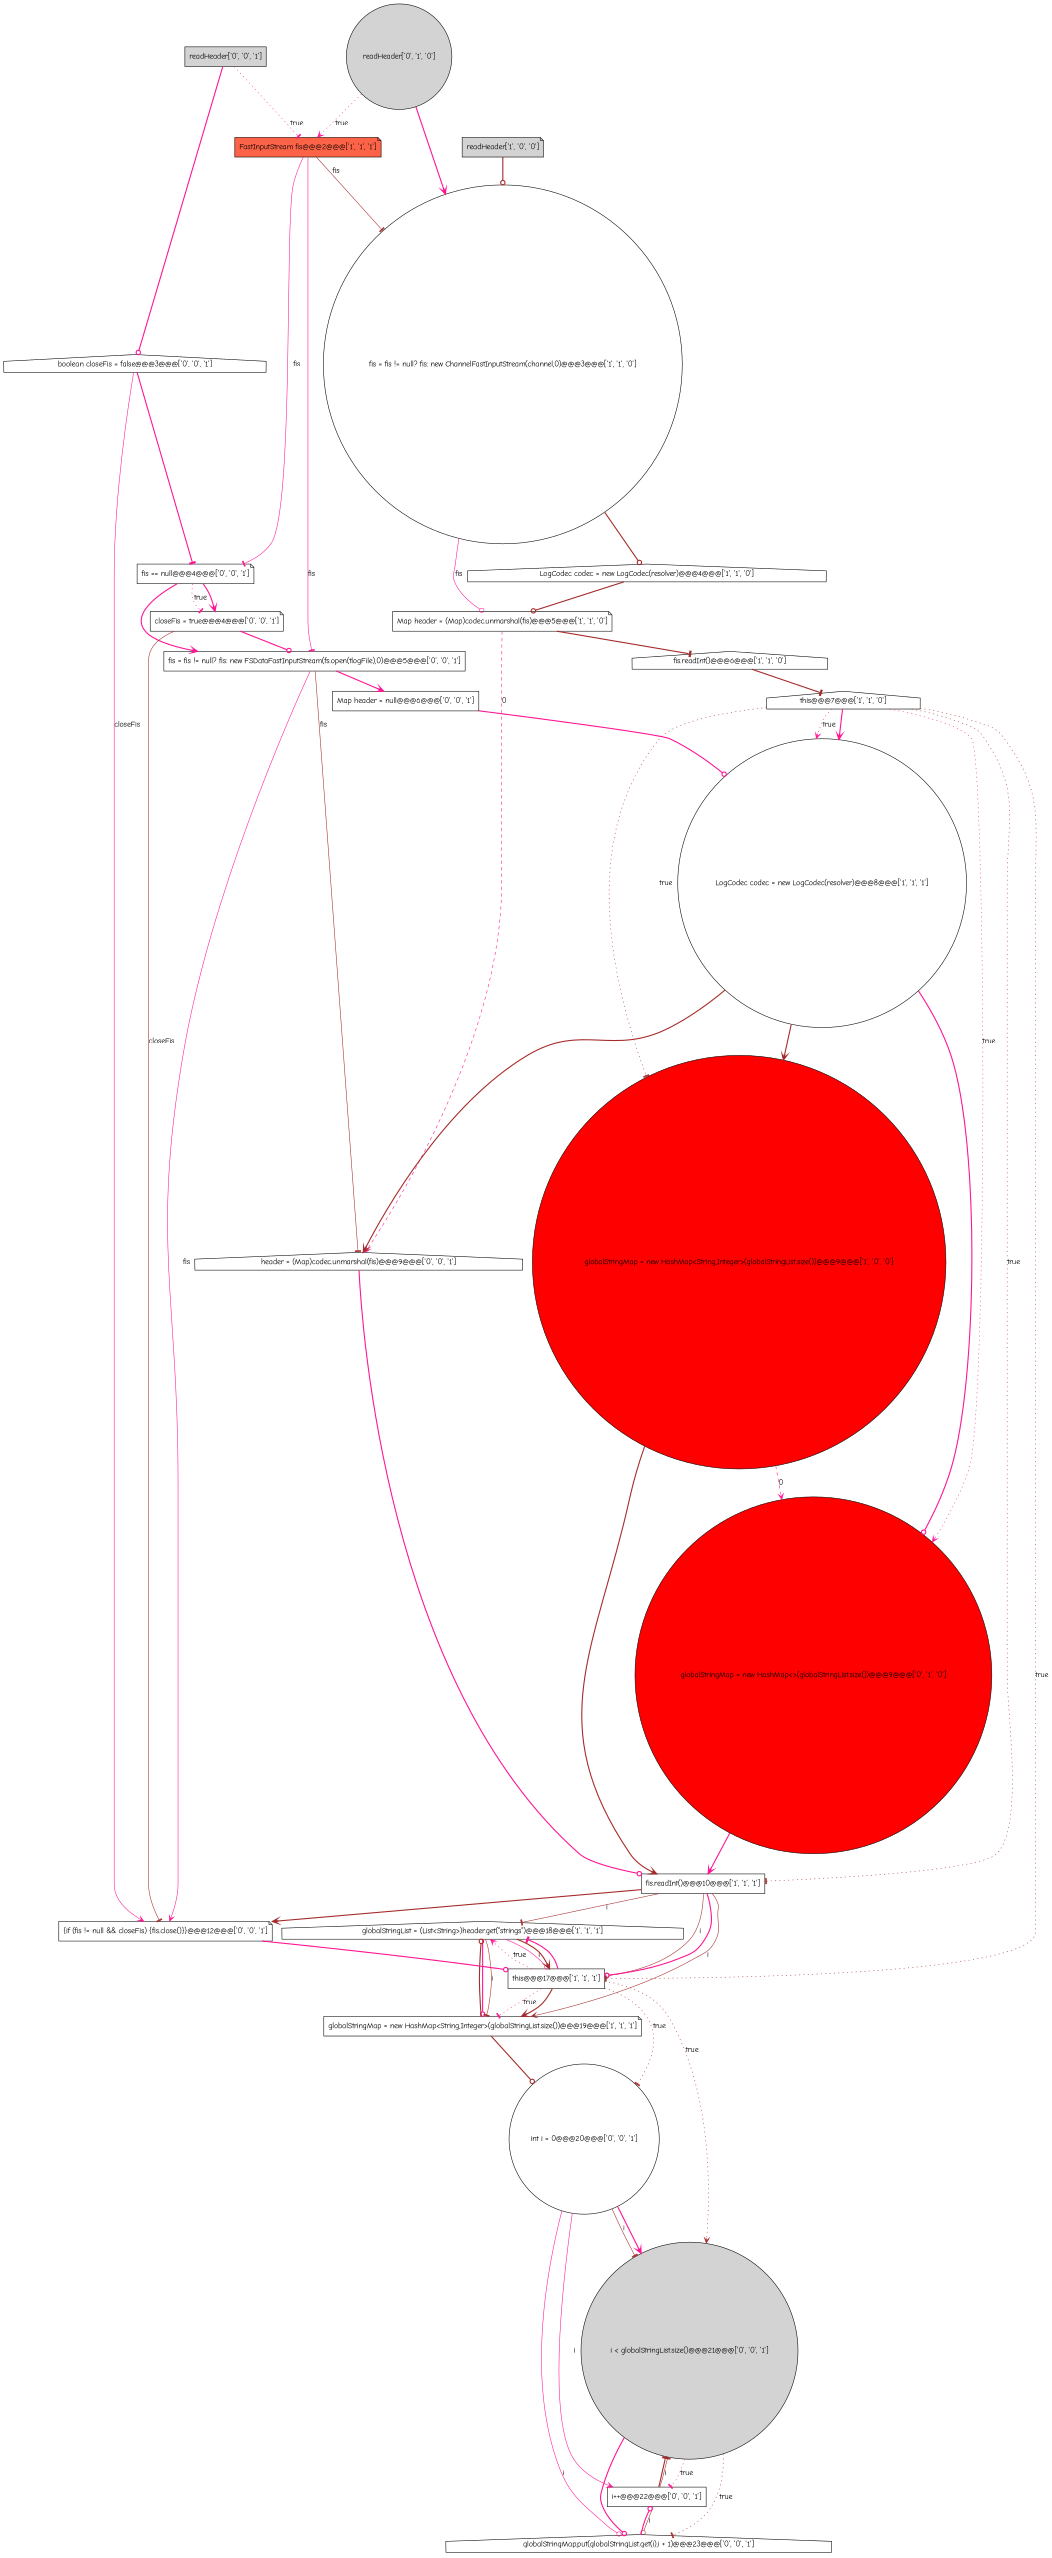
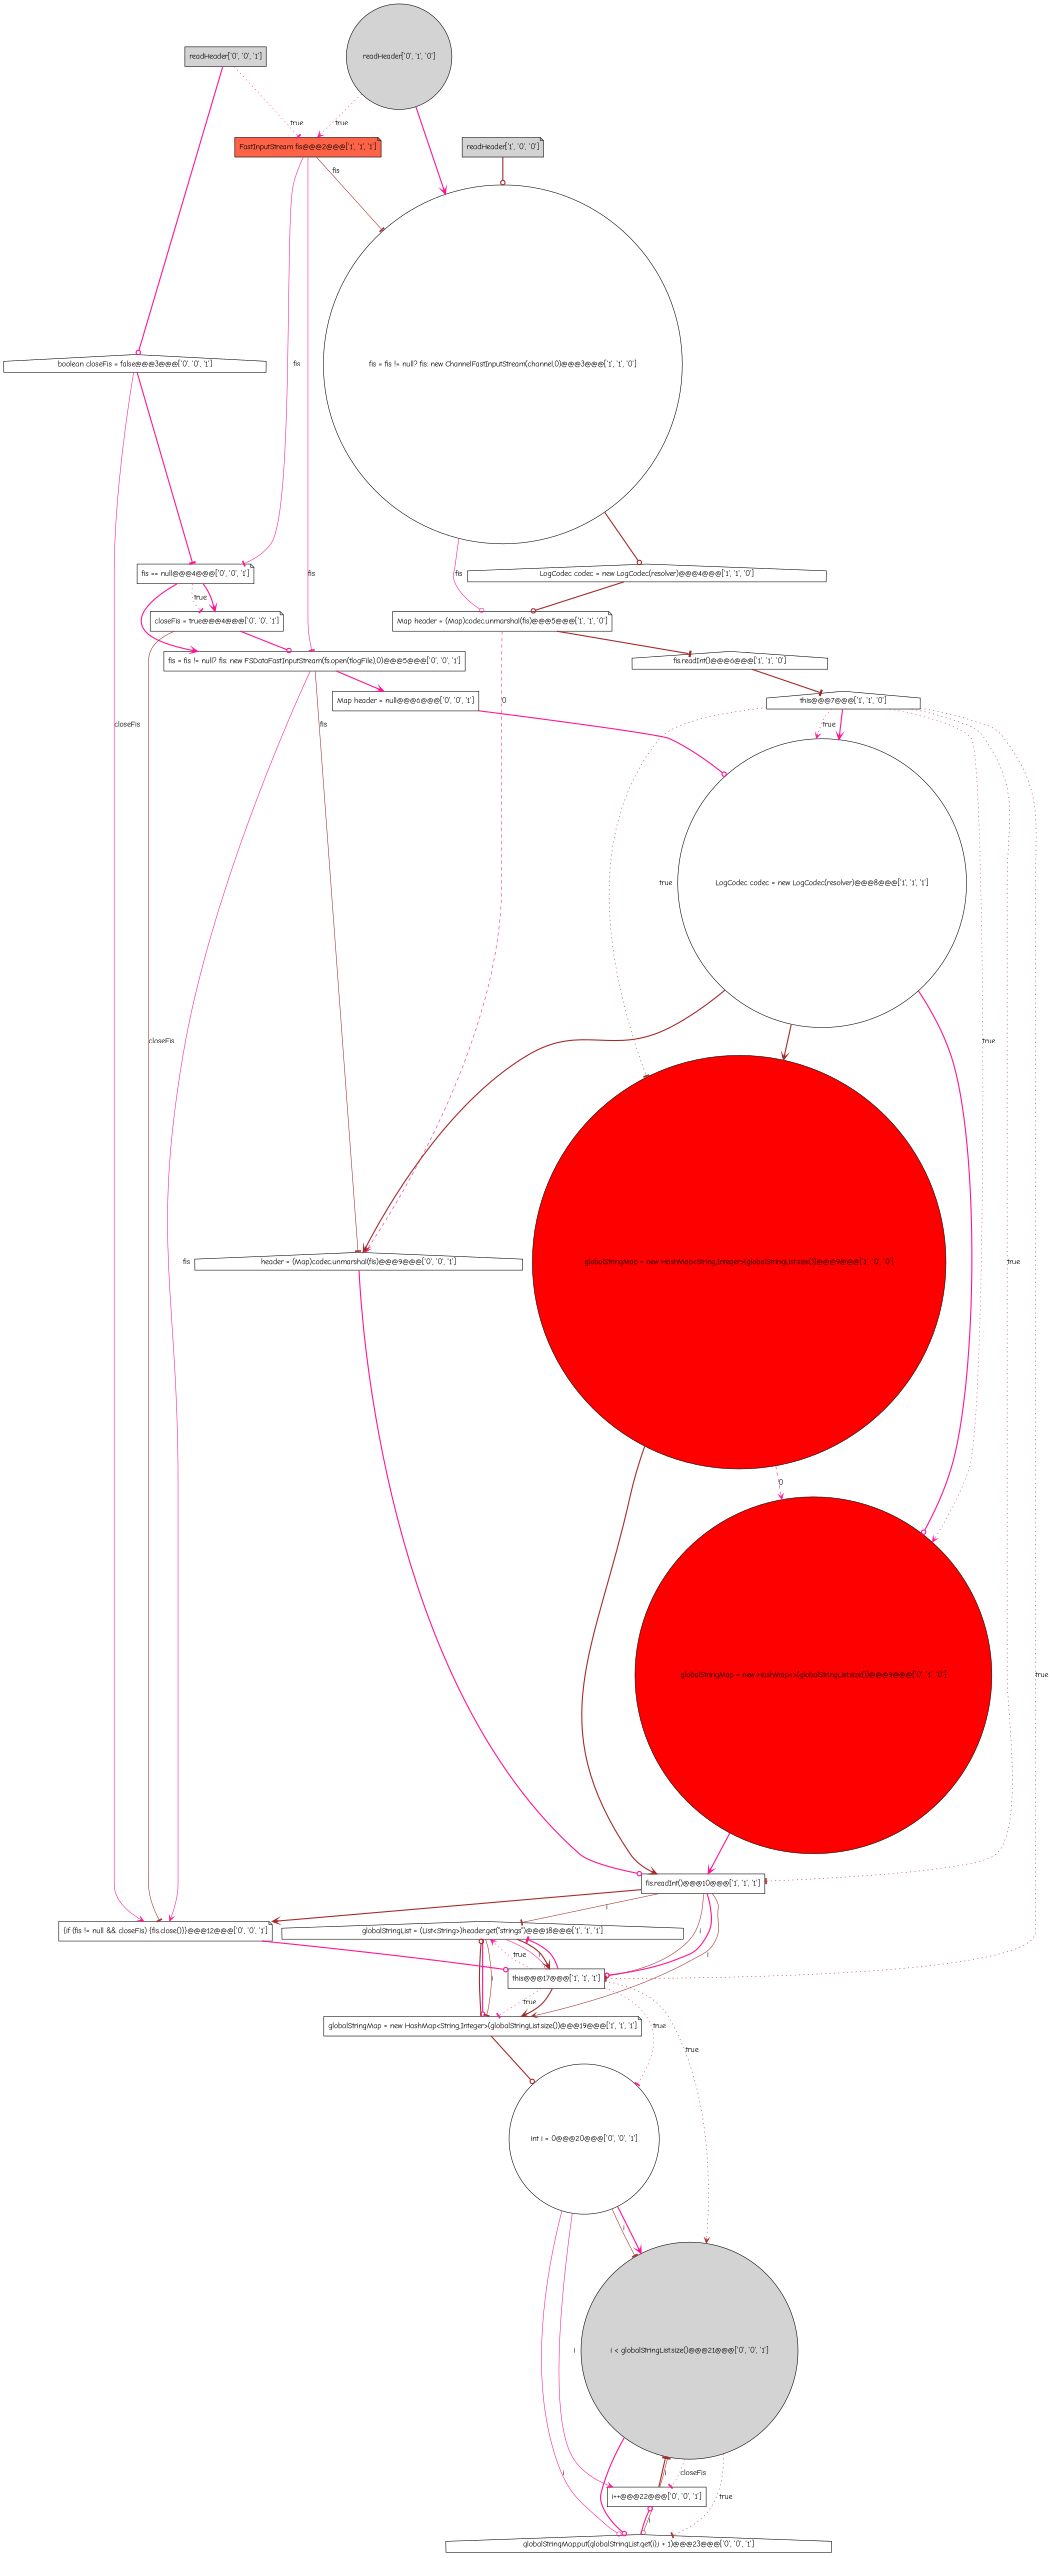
(651, 2025) -> (651, 2025)
(687, 2473) -> (693, 2473)
